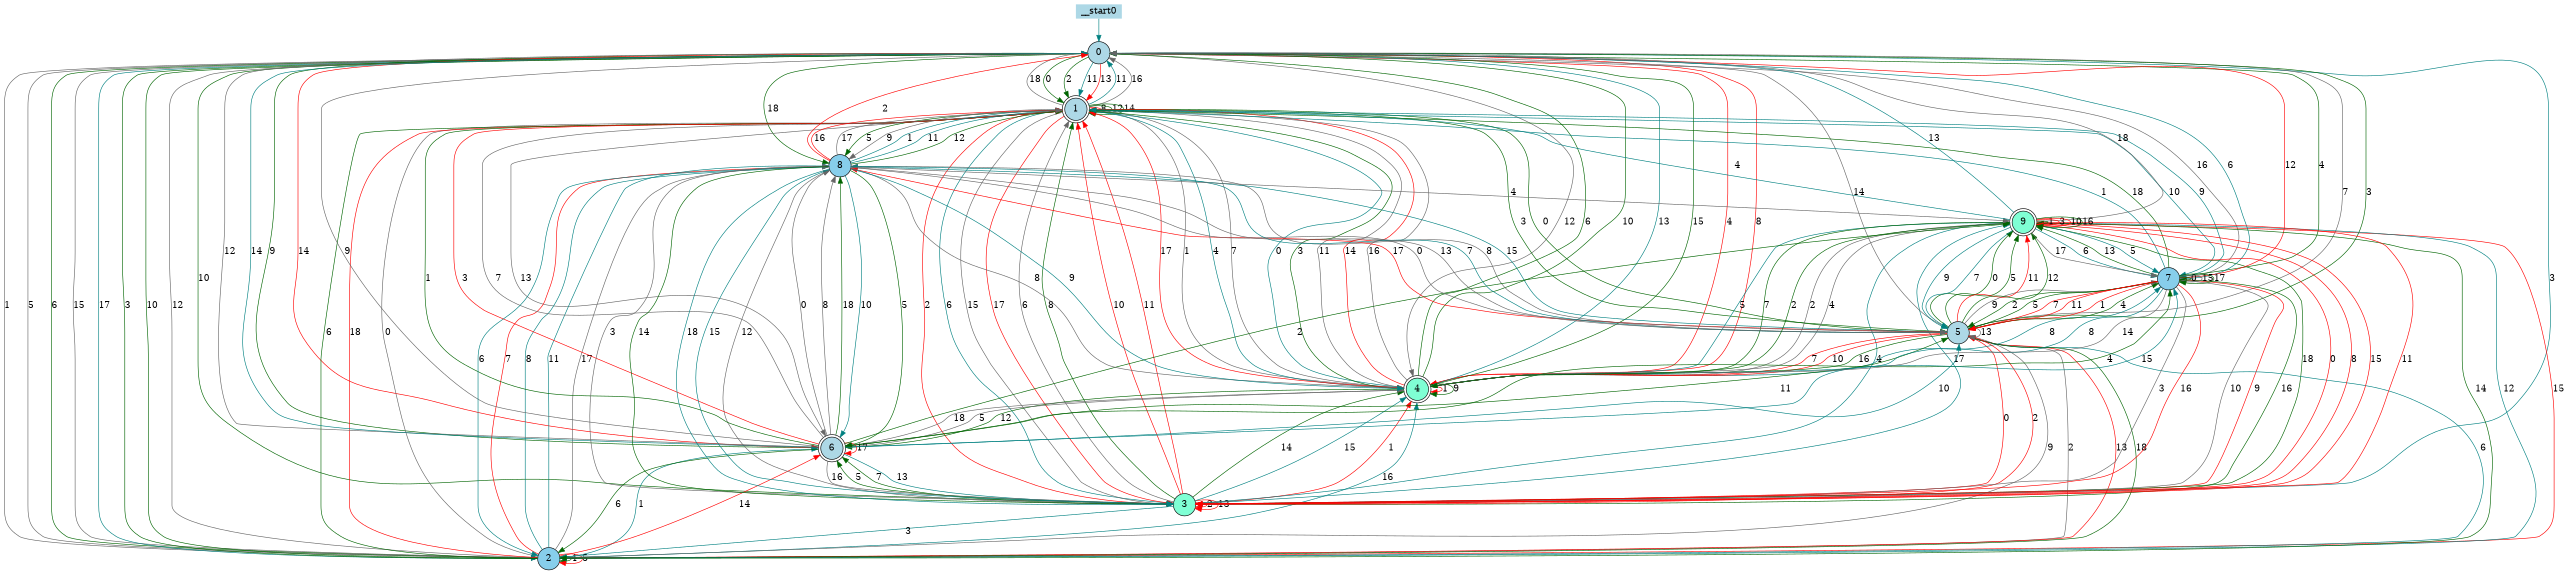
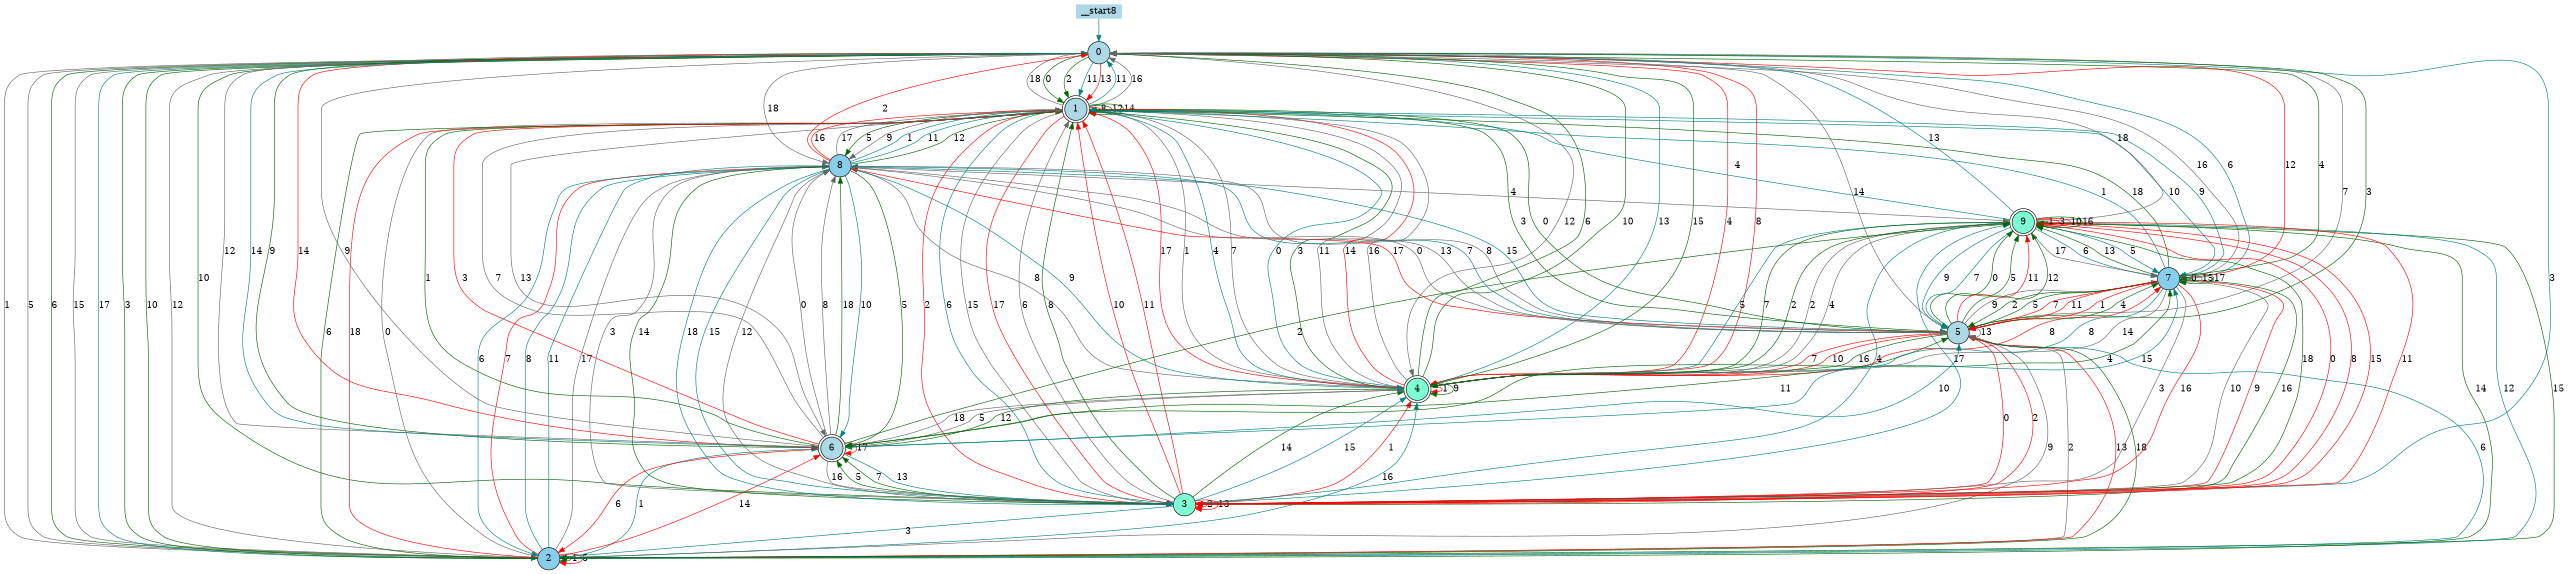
(1099, 11) -> (1099, 11)
(872, 63) -> (872, 63)
(1891, 354) -> (1891, 354)
(640, 474) -> (640, 474)
(2548, 529) -> (2548, 529)
